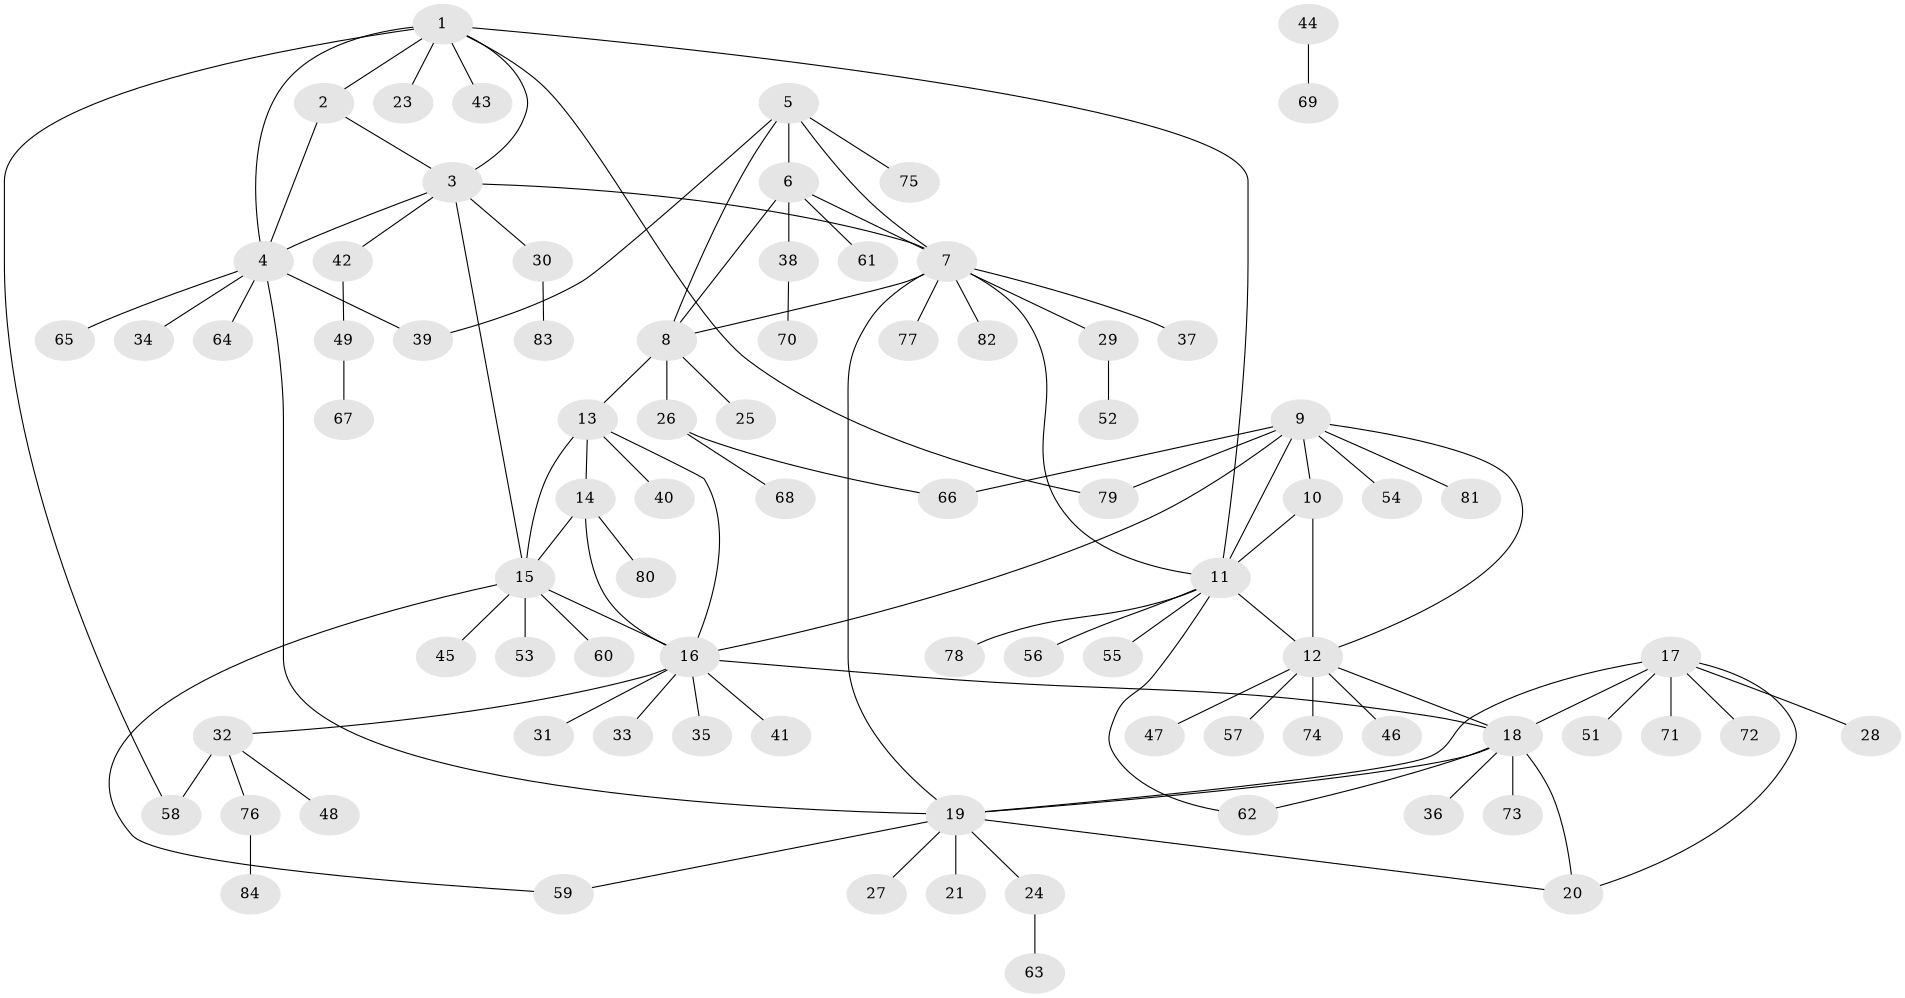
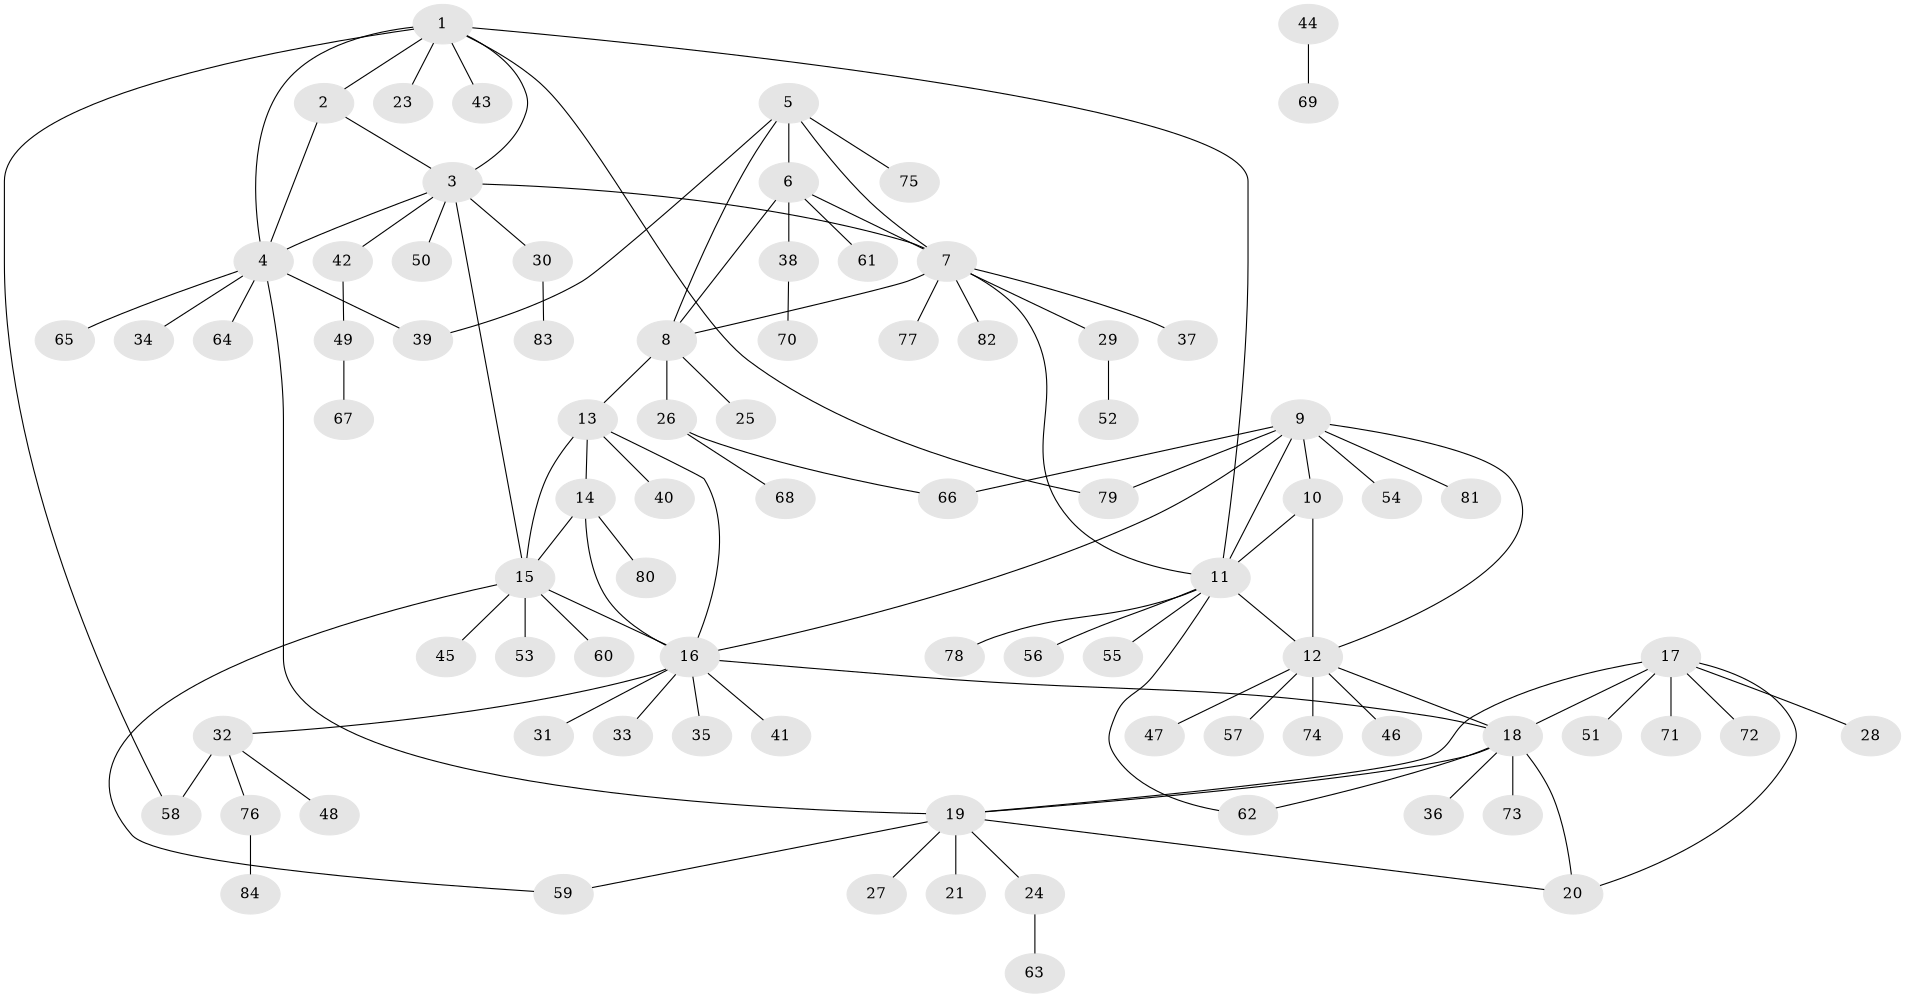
none -> (422, 261)
(848, 537) -> none
